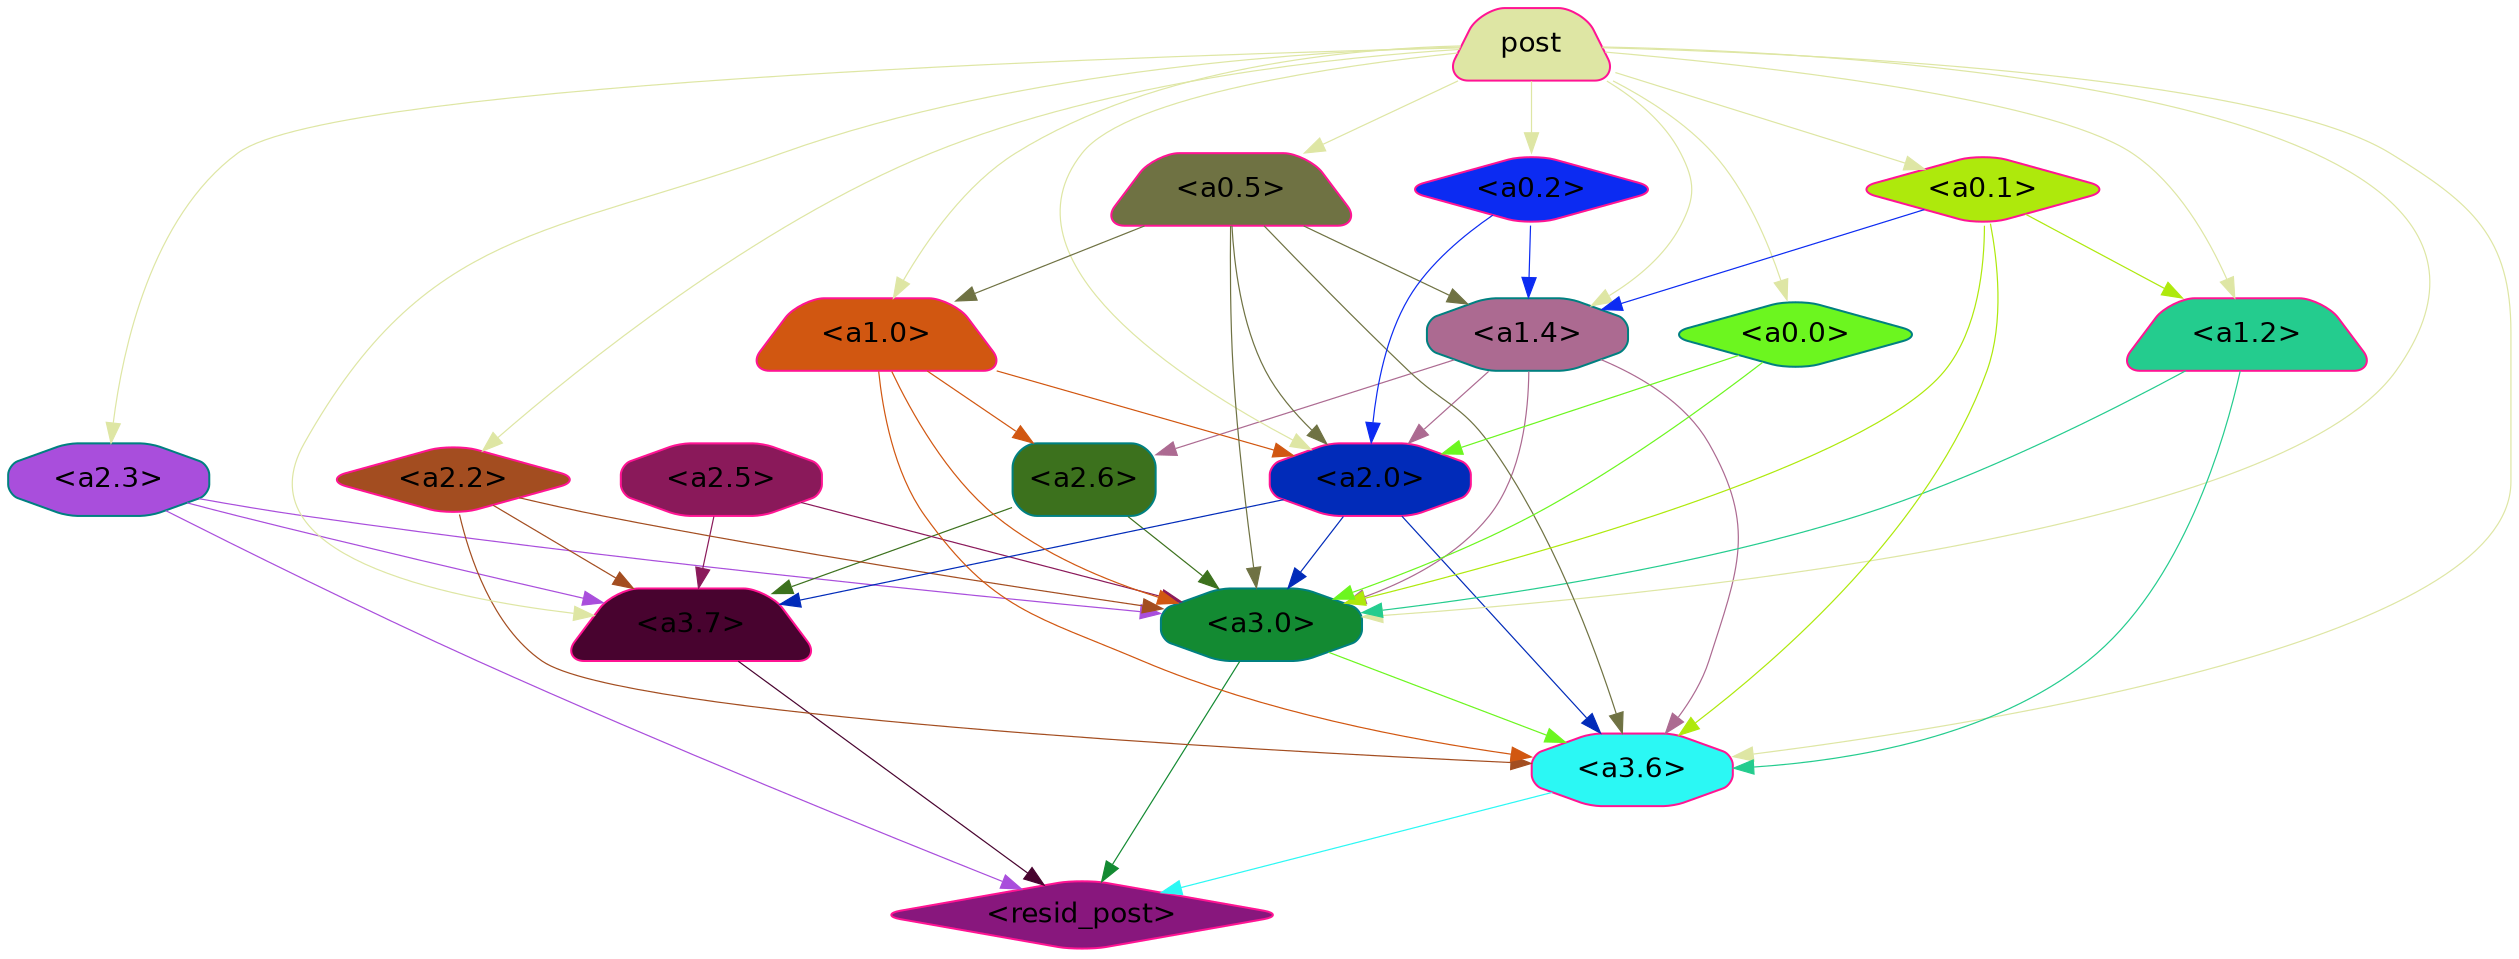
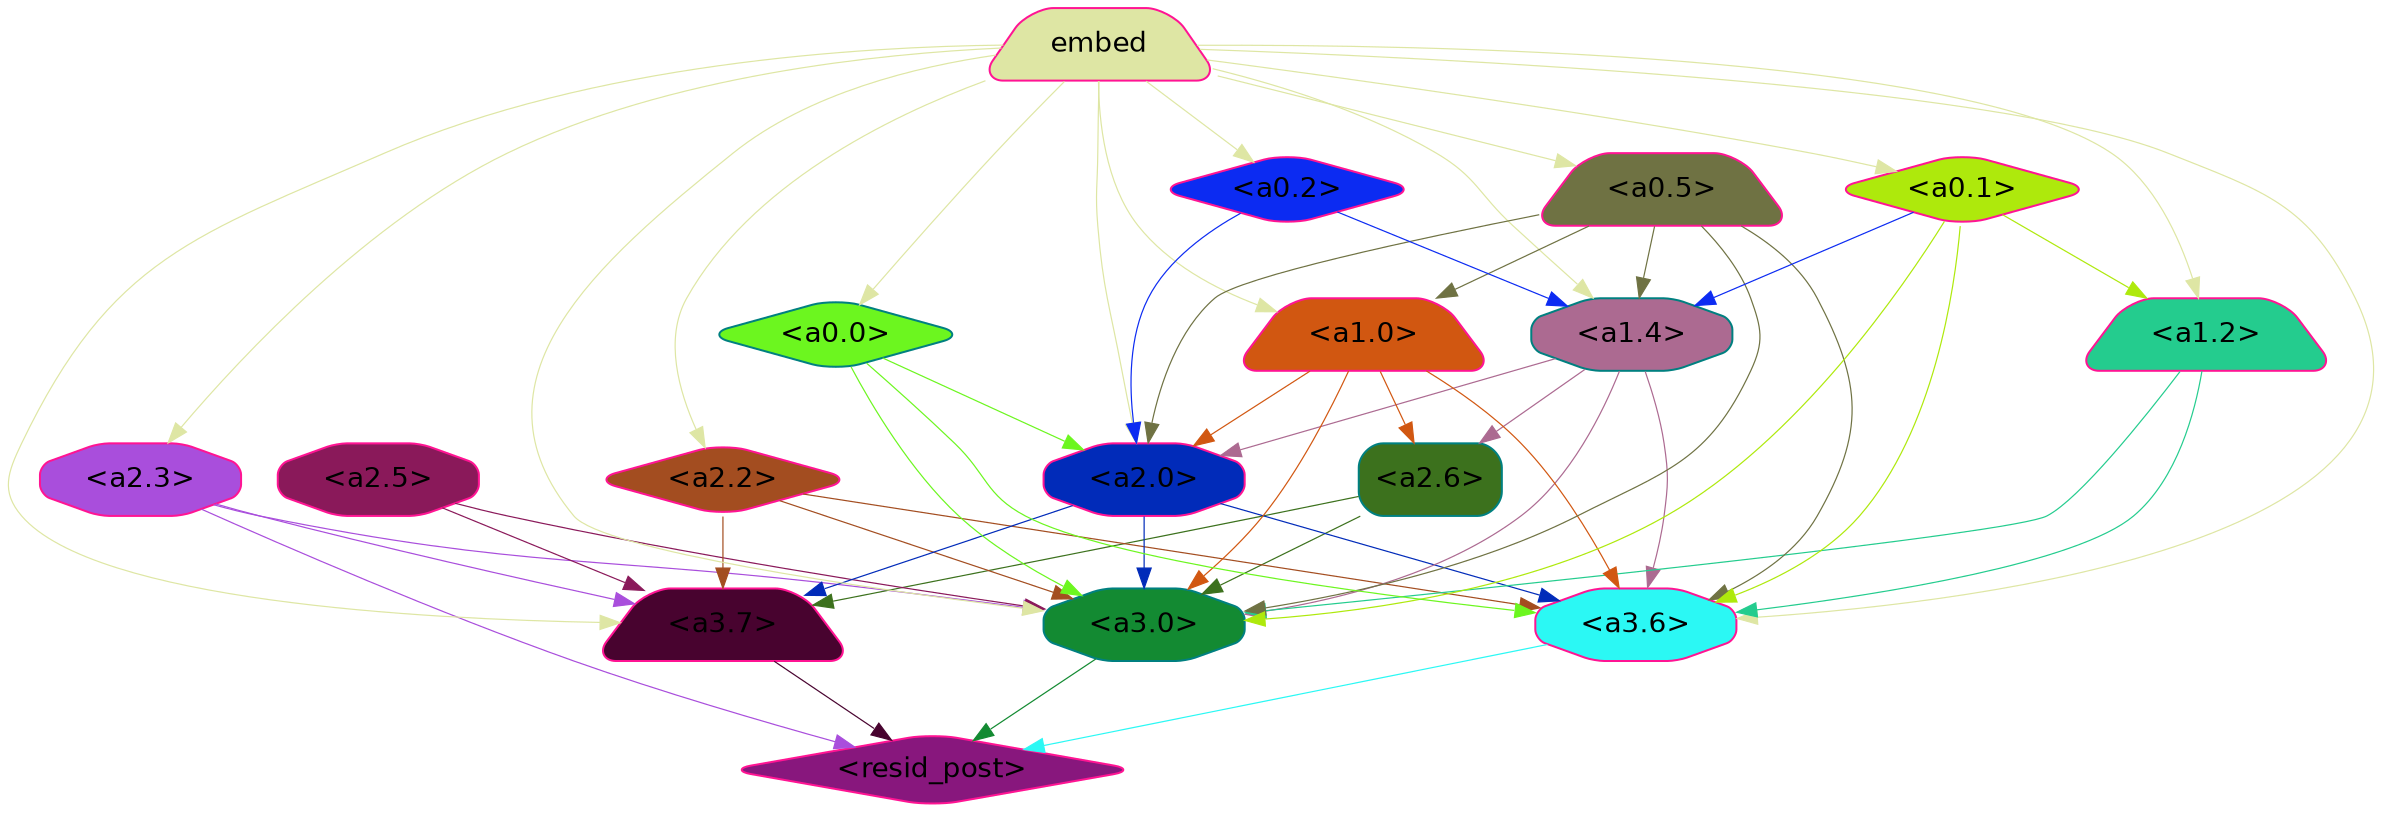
(1532, 44) -> (1100, 44)
(109, 480) -> (141, 480)
(1438, 694) -> (1006, 503)
